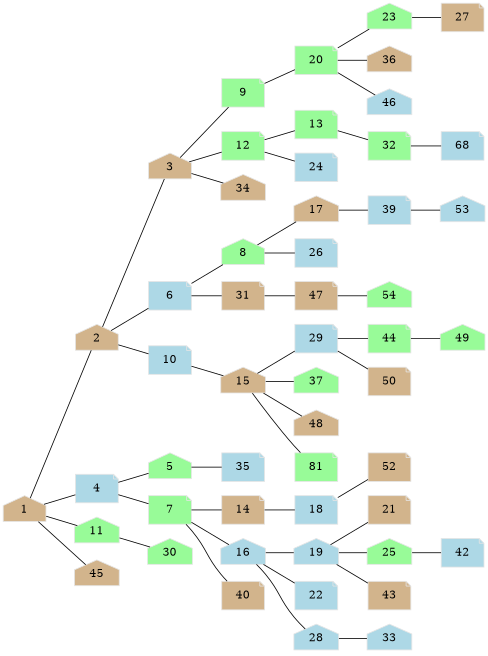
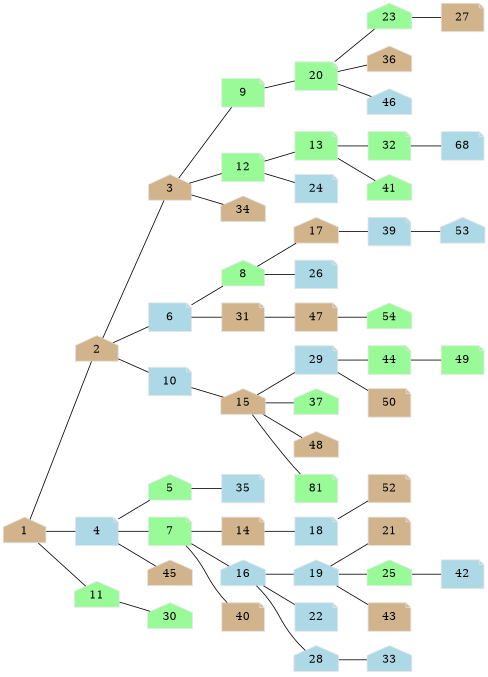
none -> (389, 189)
(463, 339) -> (463, 360)
(62, 543) -> (137, 555)
